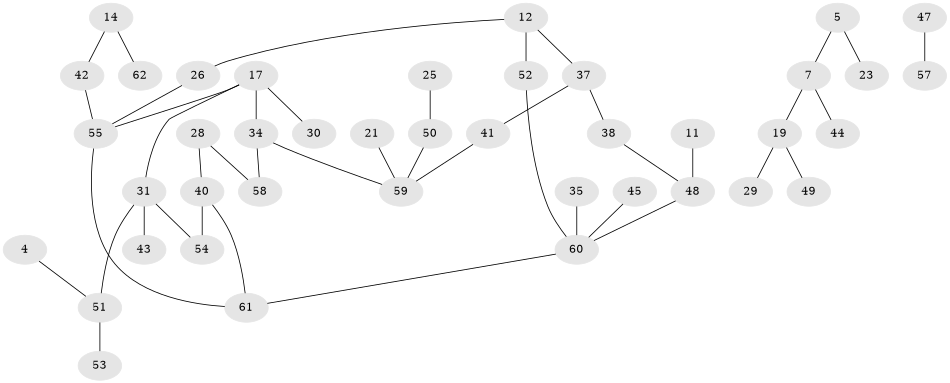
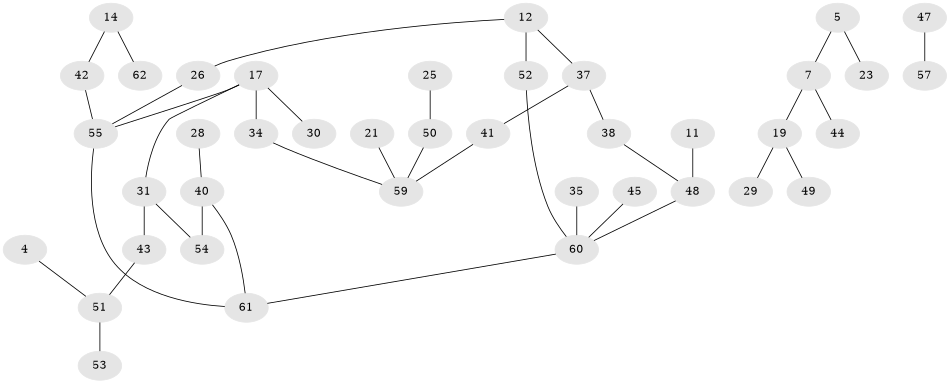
(260, 192) -> none
(111, 247) -> (122, 279)
